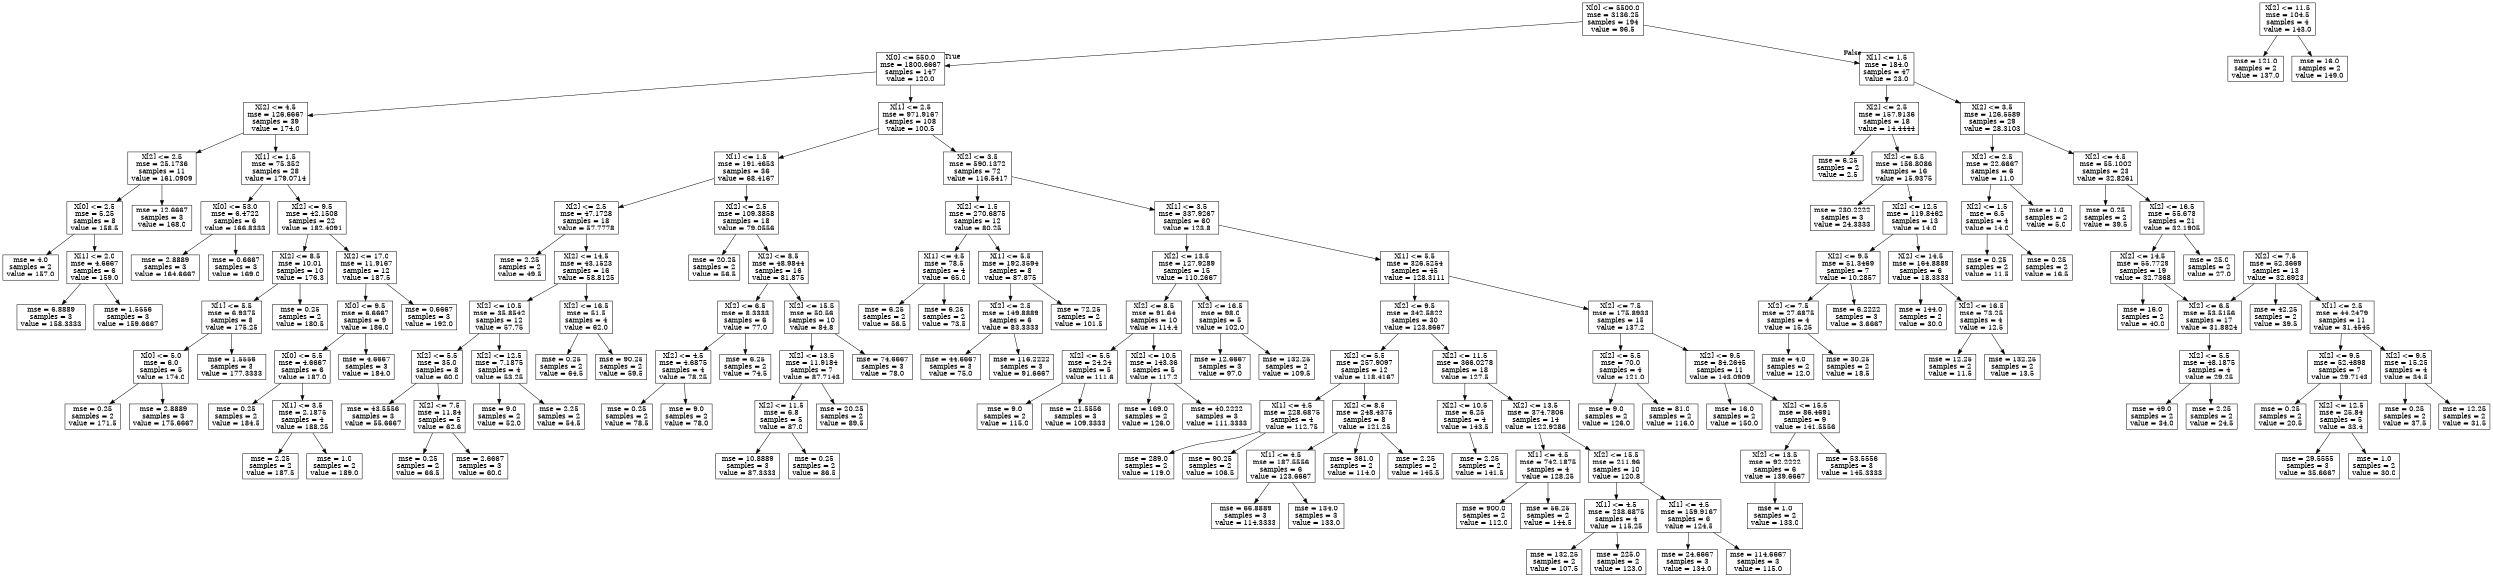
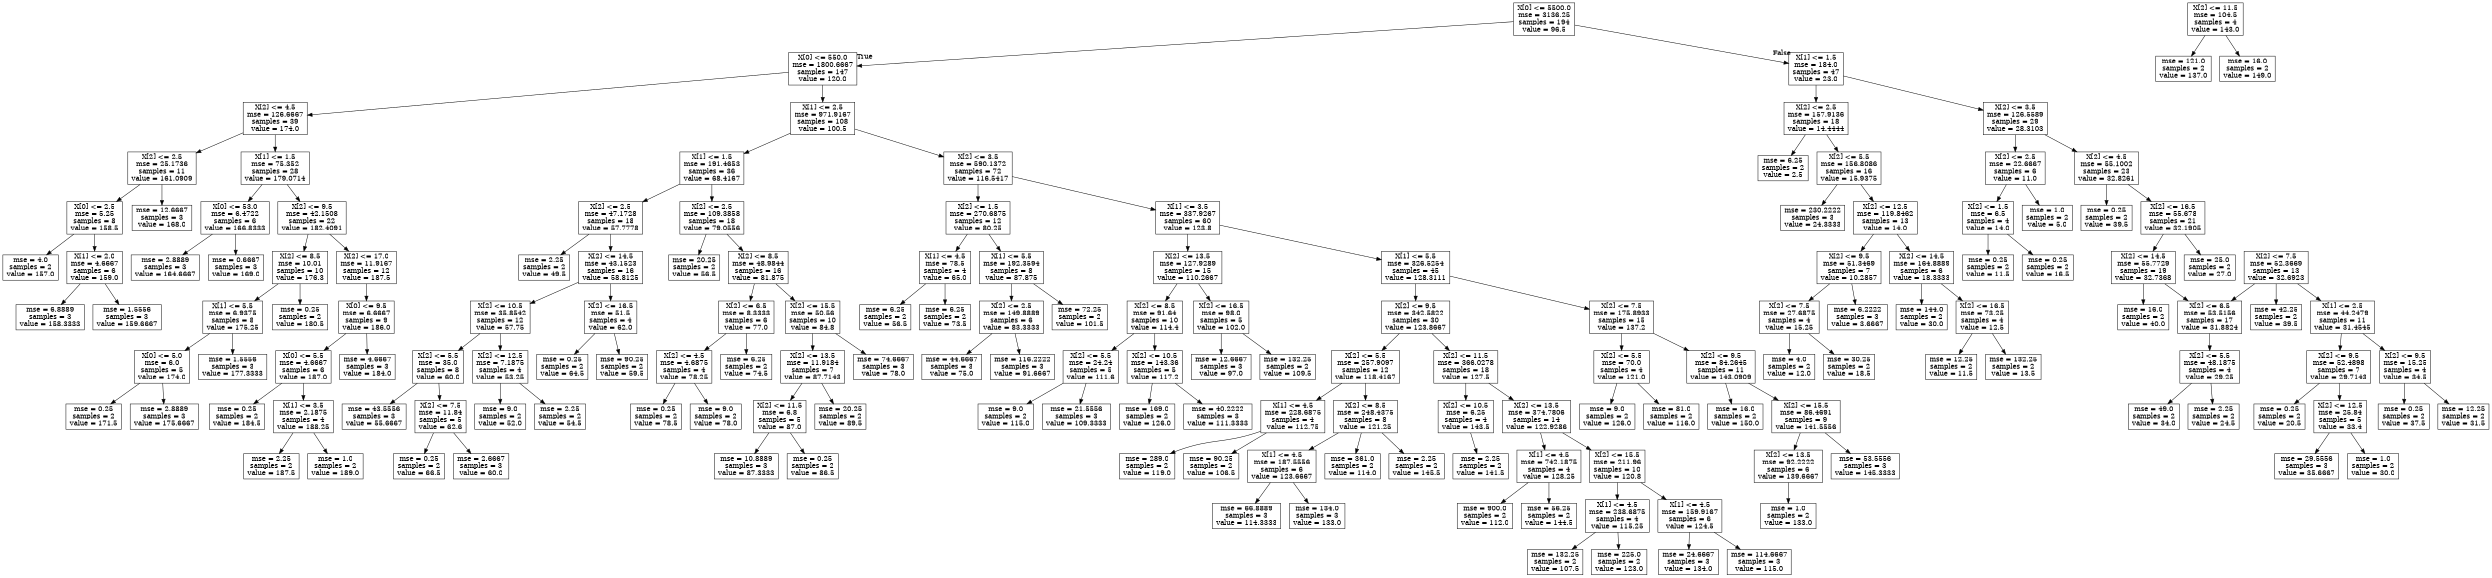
(429, 317) -> none
(2308, 466) -> (2307, 466)
